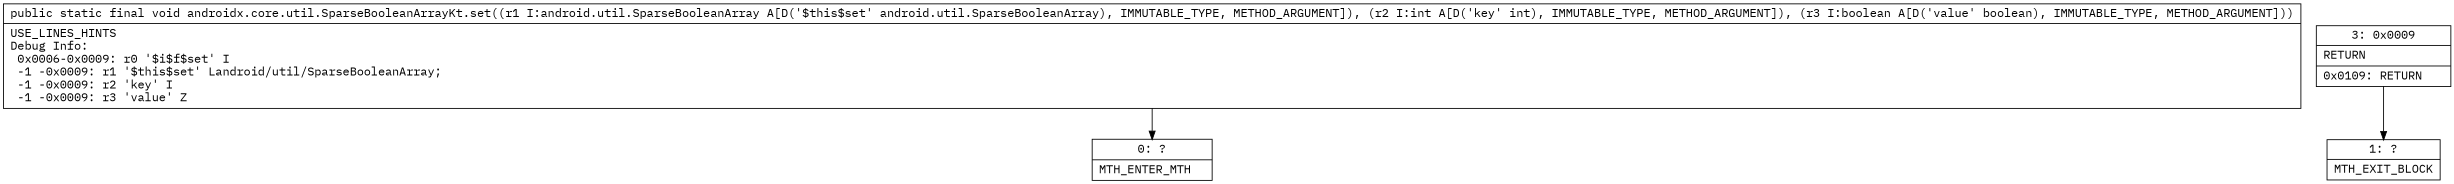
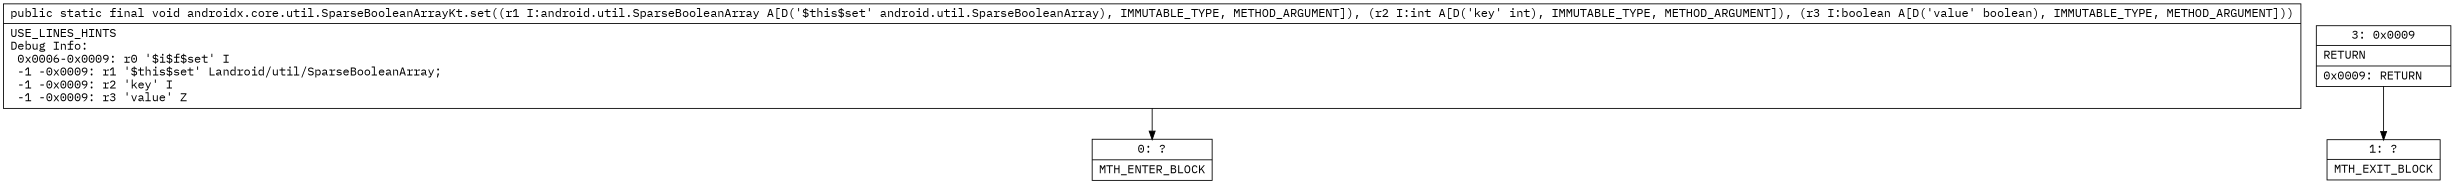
(2384, 76) -> (2384, 76)
(1145, 170) -> (1152, 170)
